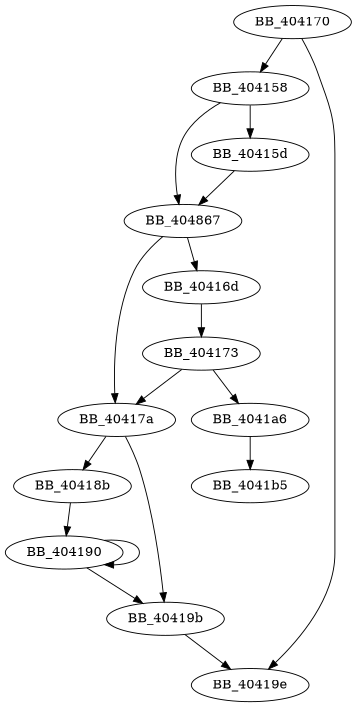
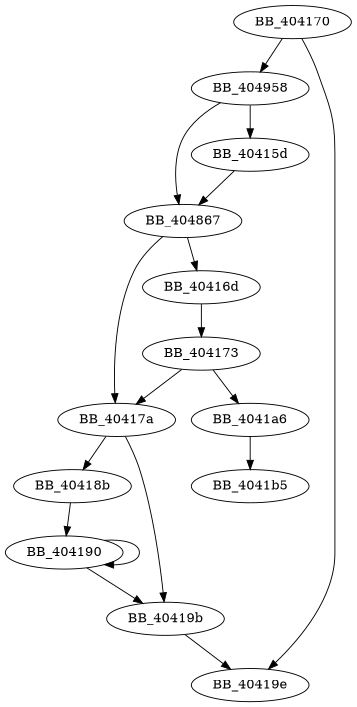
(250, 88) -> (250, 88)
